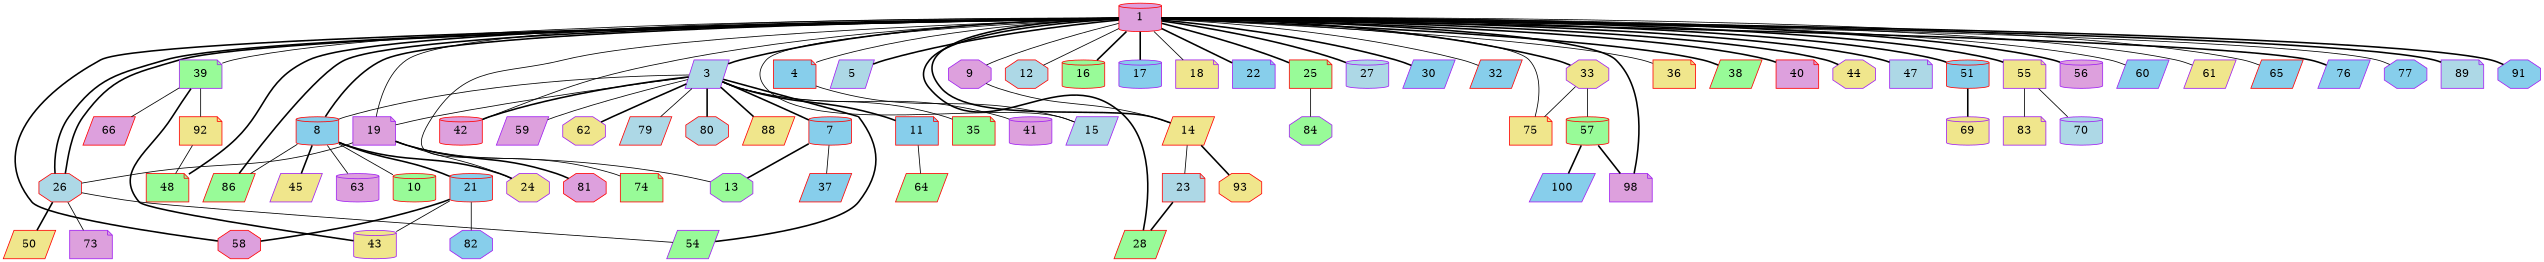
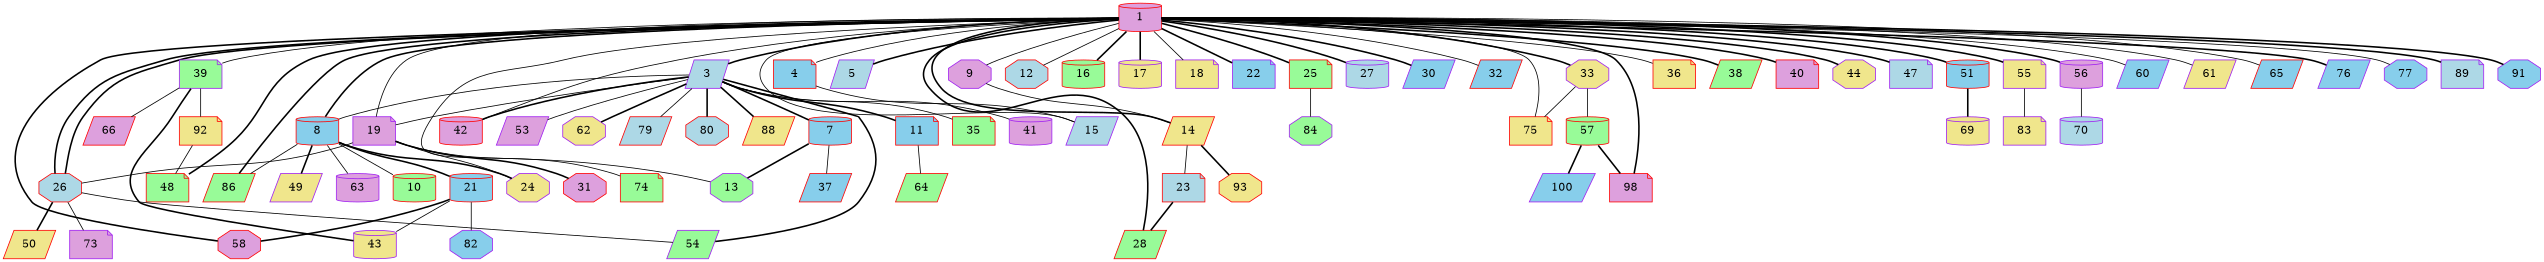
(1140, 74) -> (1140, 74)
(2053, 103) -> (2081, 103)
(523, 131) -> (523, 131)
(296, 188) -> (296, 188)
(585, 188) -> (585, 188)
(1631, 188) -> (1631, 188)
